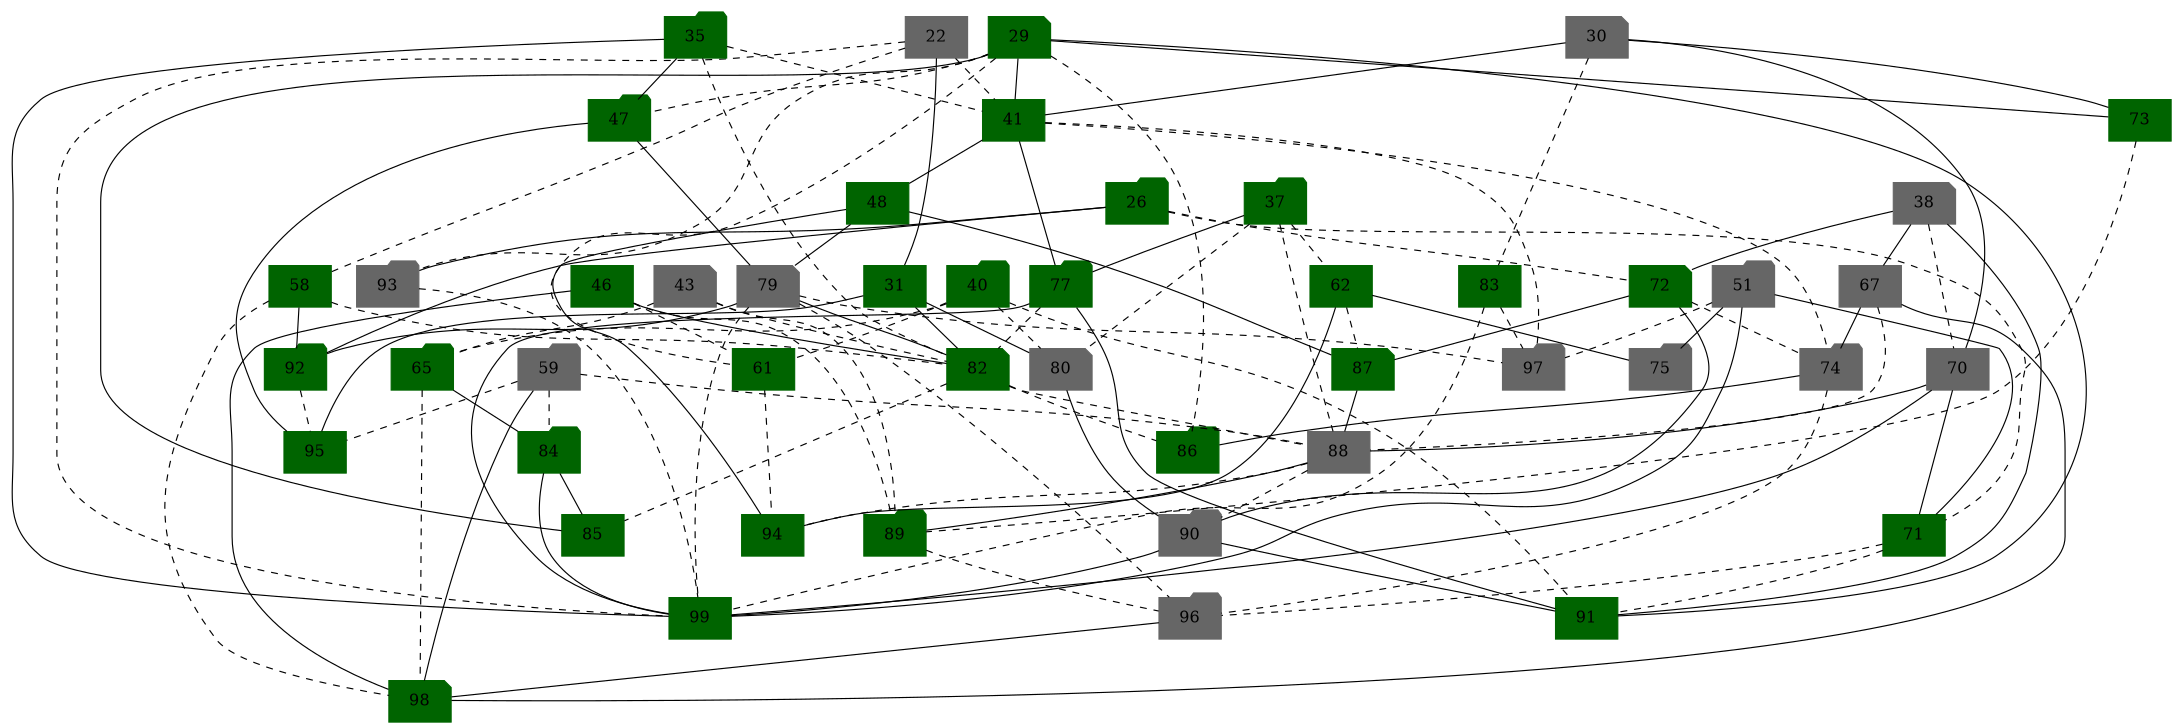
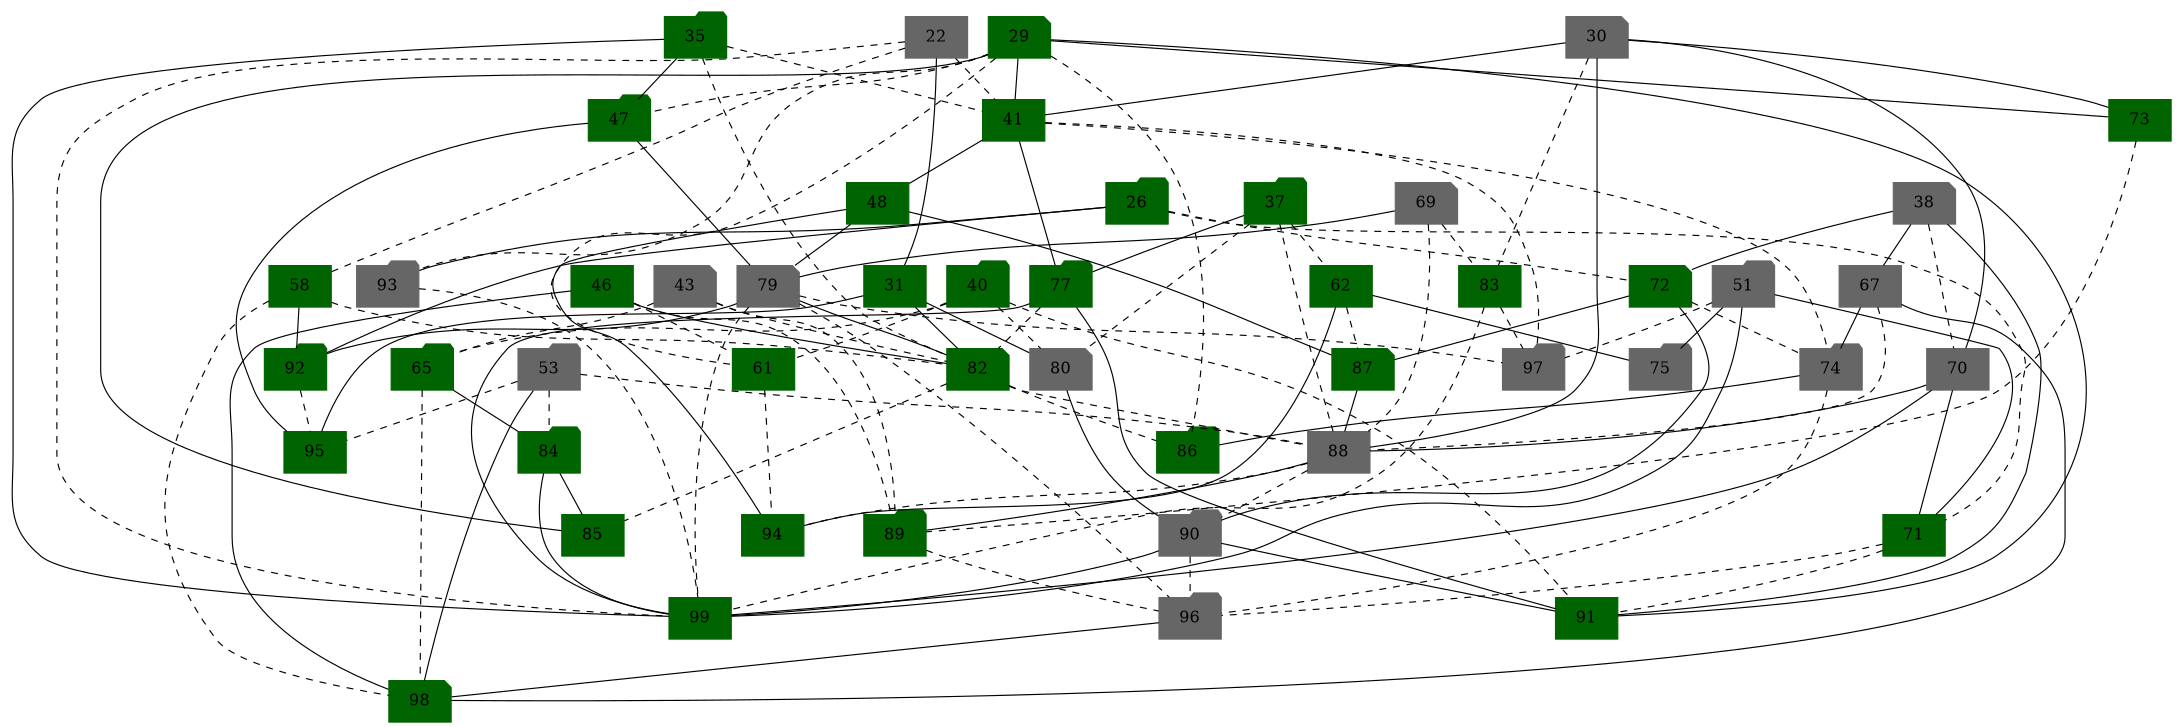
none -> (1426, 203)
none -> (1598, 335)
(549, 369) -> (549, 369)
none -> (1190, 580)
